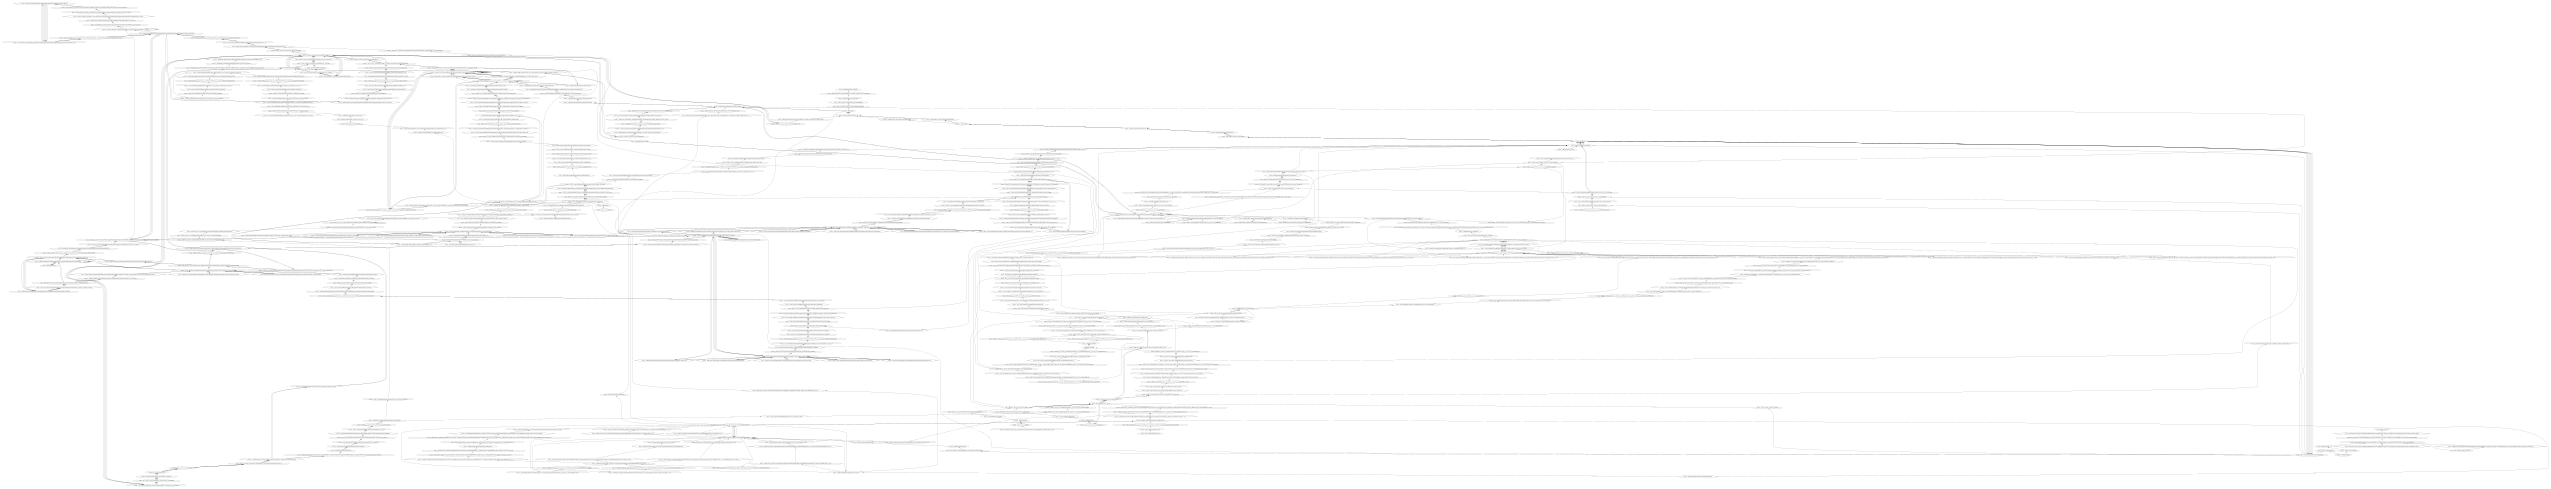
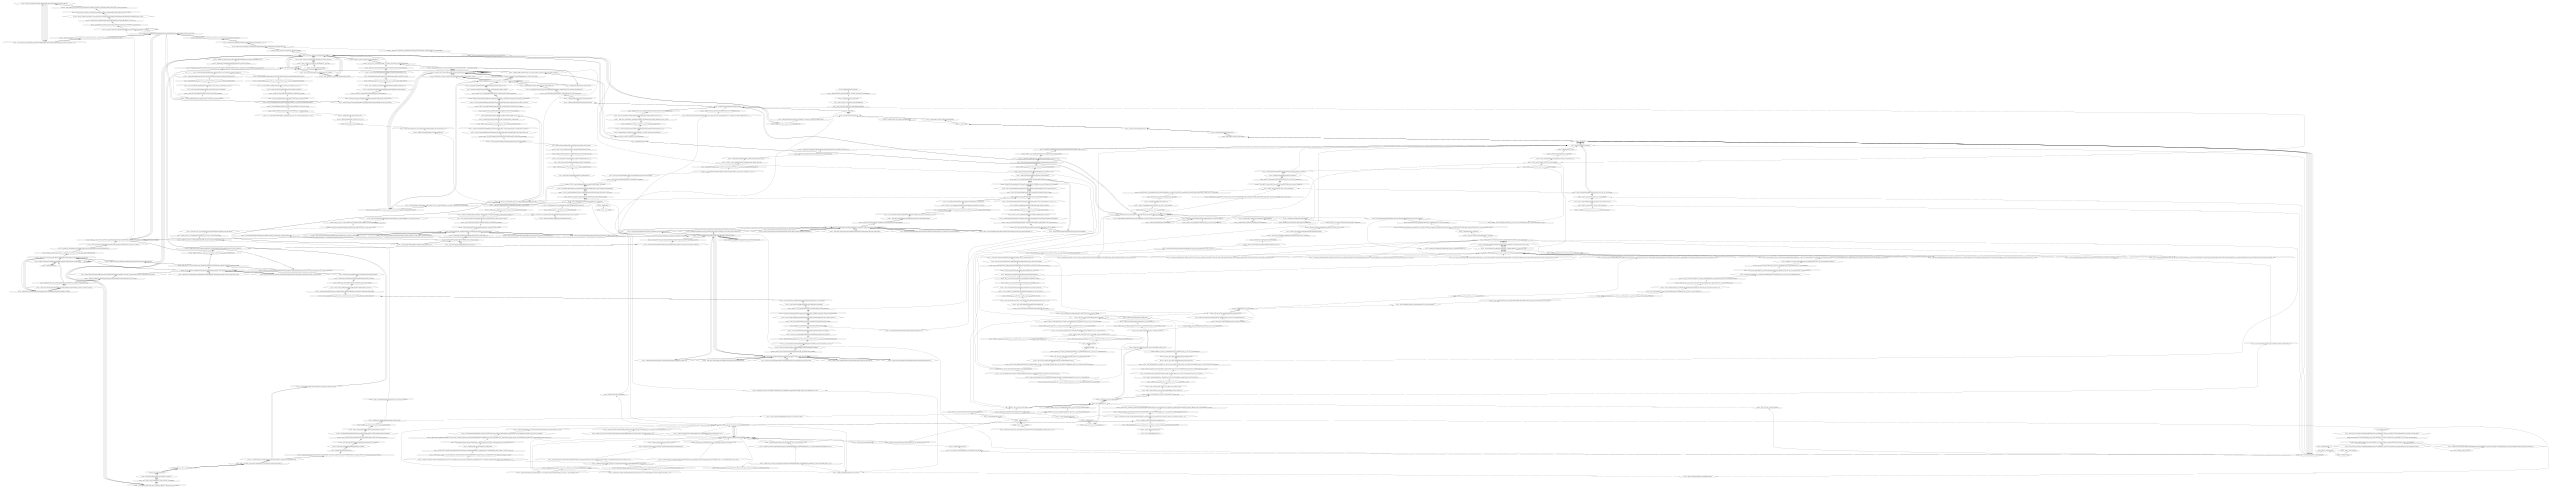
none -> (1559, 154)
